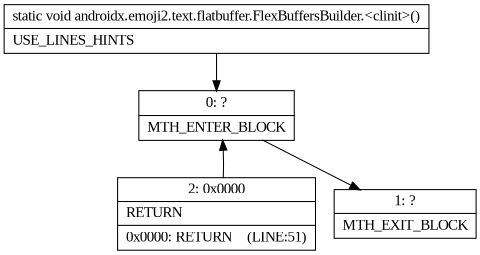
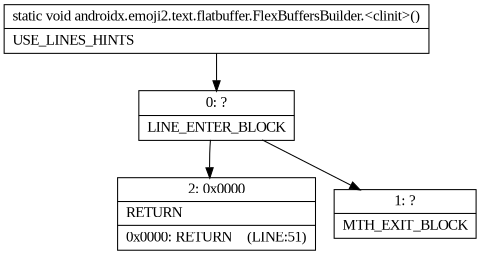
(217, 127) -> (217, 127)
(224, 164) -> (210, 154)
